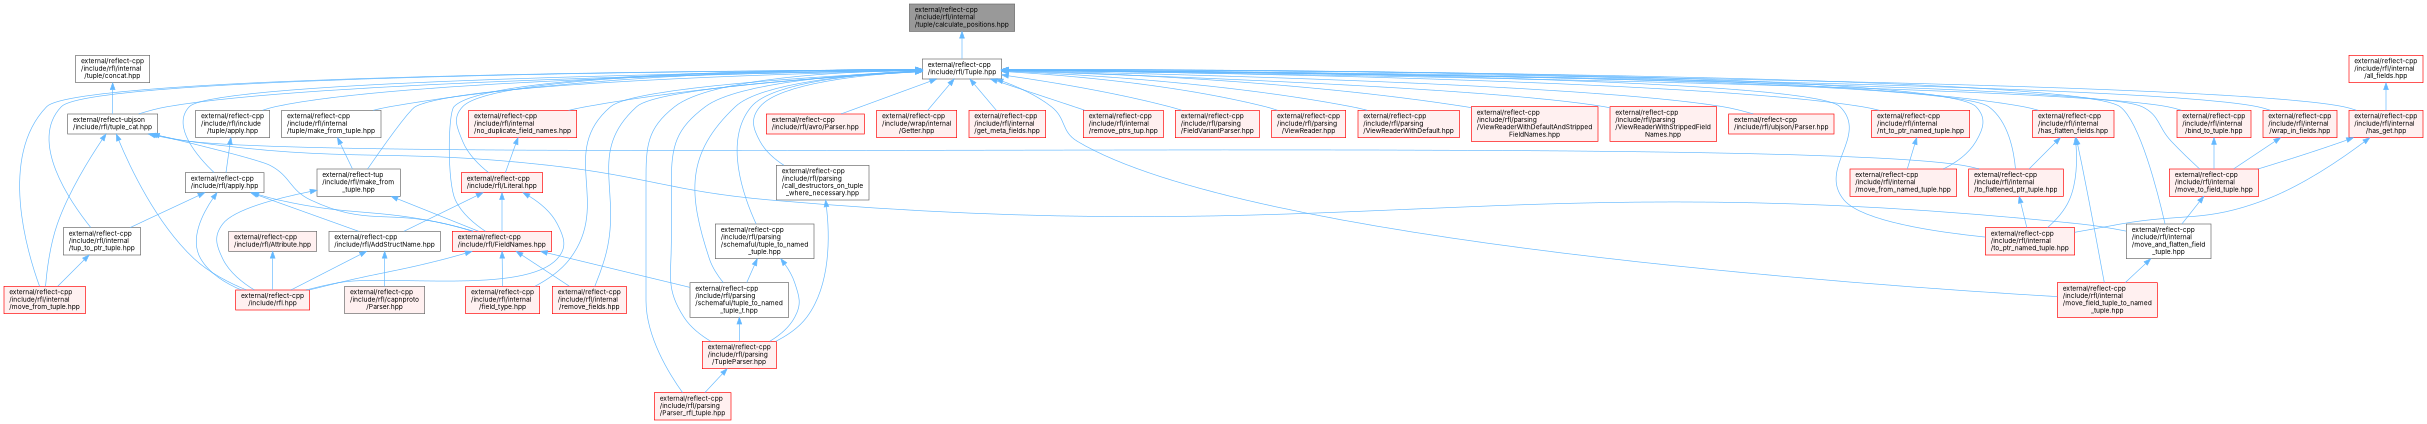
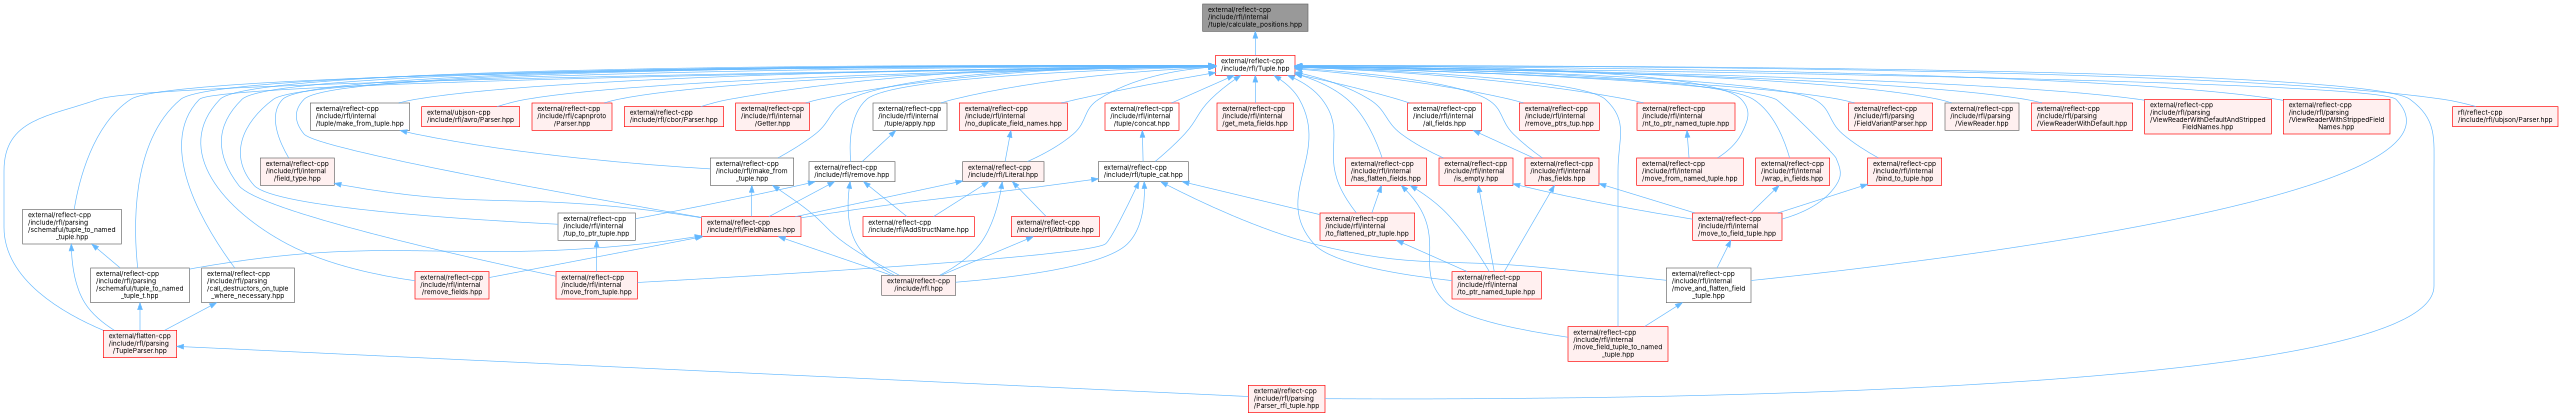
(113, 69) -> (1142, 117)
(962, 69) -> (1255, 65)
none -> (1359, 89)
none -> (1200, 91)
none -> (674, 117)
(113, 124) -> (1143, 172)
(233, 124) -> (910, 117)
(815, 124) -> (471, 117)
(917, 124) -> (773, 117)
(1309, 124) -> (1982, 117)
(1781, 124) -> (2505, 117)
(2386, 124) -> (1562, 172)
none -> (1476, 172)
(225, 183) -> (852, 172)
(359, 183) -> (752, 172)
(502, 183) -> (1003, 172)
none -> (1032, 202)
(273, 241) -> (1055, 227)
(385, 241) -> (919, 227)
(385, 268) -> (906, 75)
(326, 272) -> none
(502, 272) -> (521, 201)
(273, 300) -> (919, 285)
(385, 300) -> (572, 117)
(503, 300) -> (297, 172)
(739, 355) -> (140, 344)
